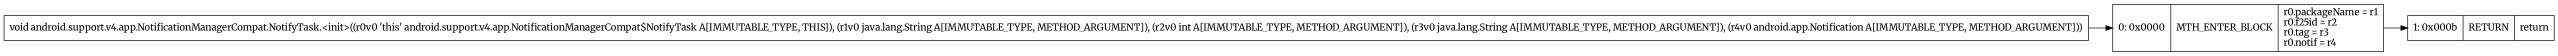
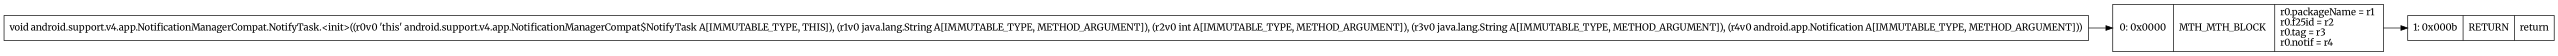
(2224, 28) -> (2222, 28)
